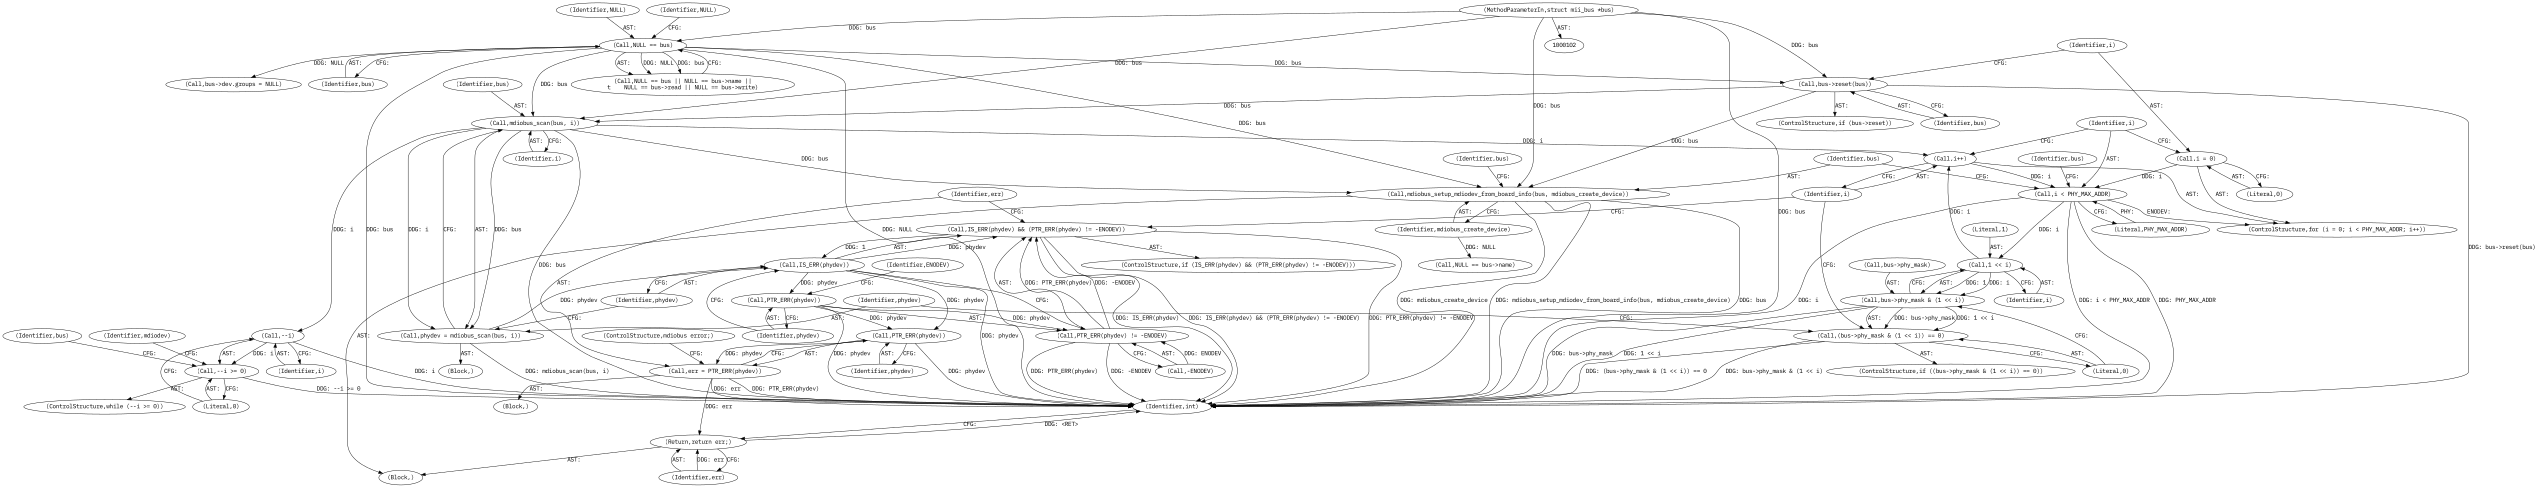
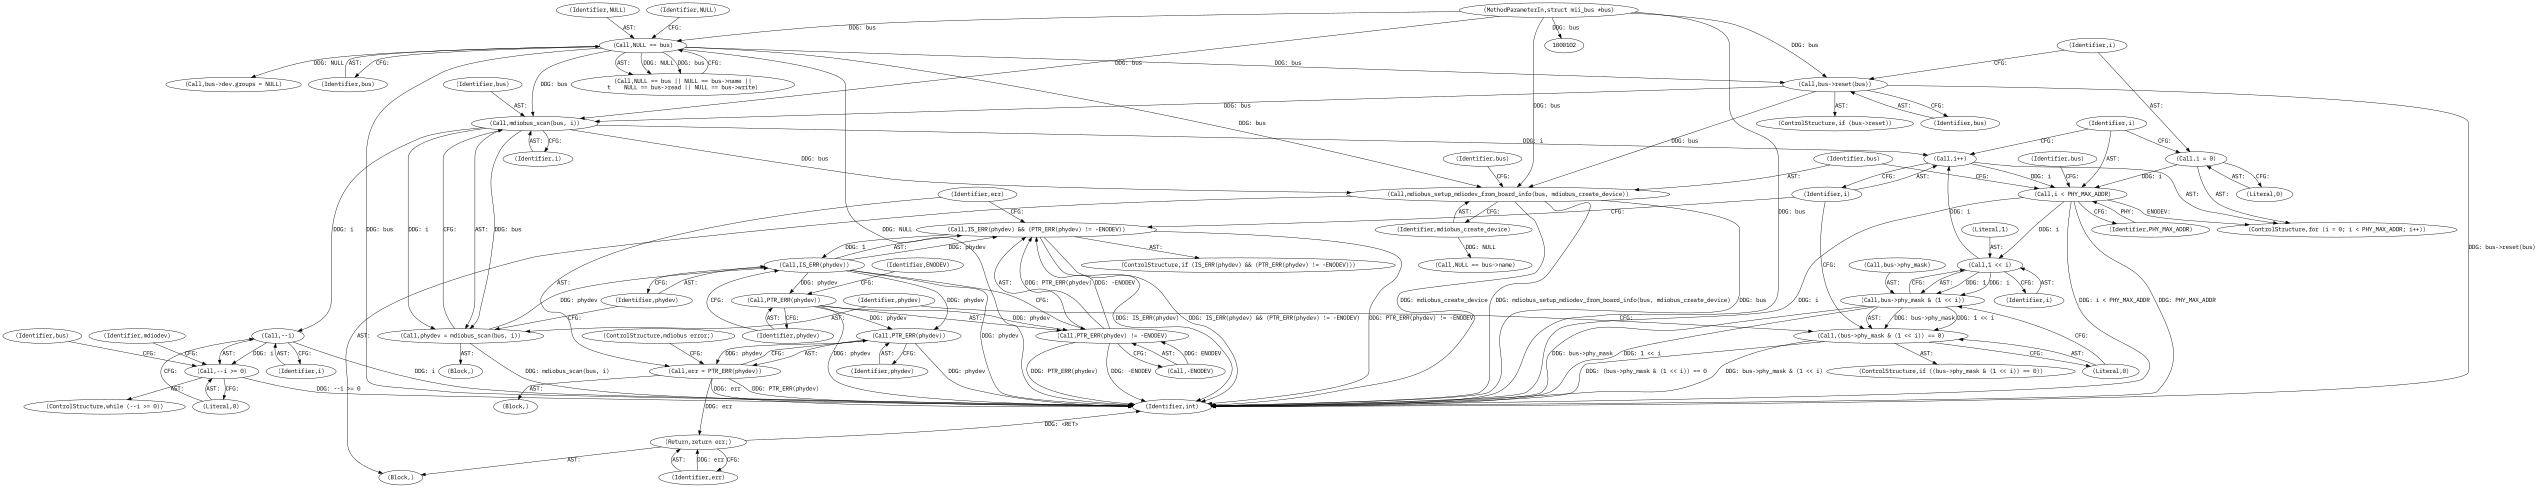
(1566, 28) -> (1566, 28)
(2151, 230) -> (2151, 230)
(696, 391) -> none
(940, 424) -> none
